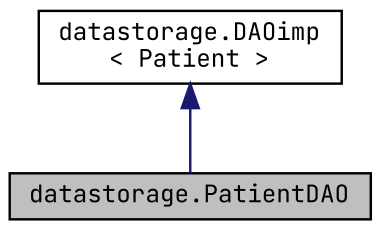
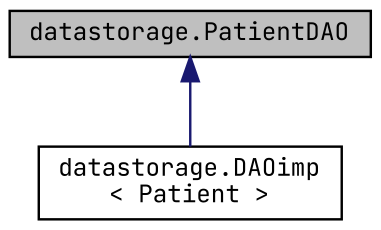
(190, 141) -> (190, 114)
